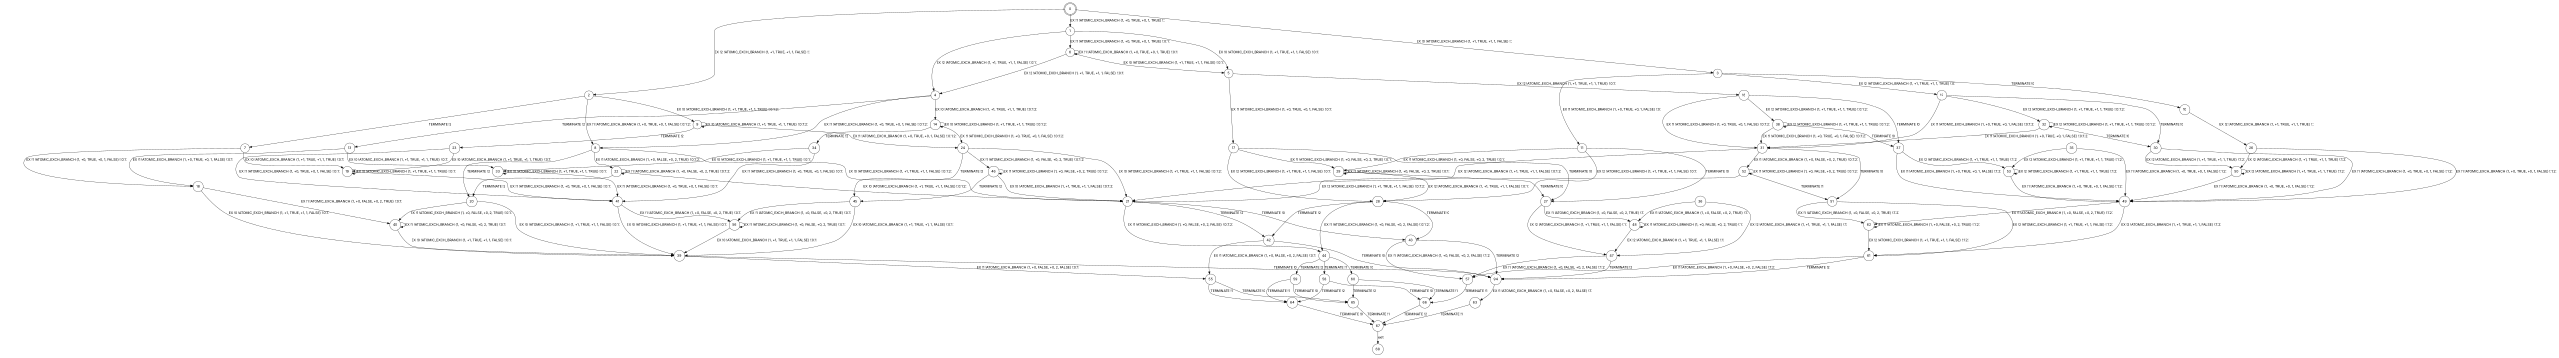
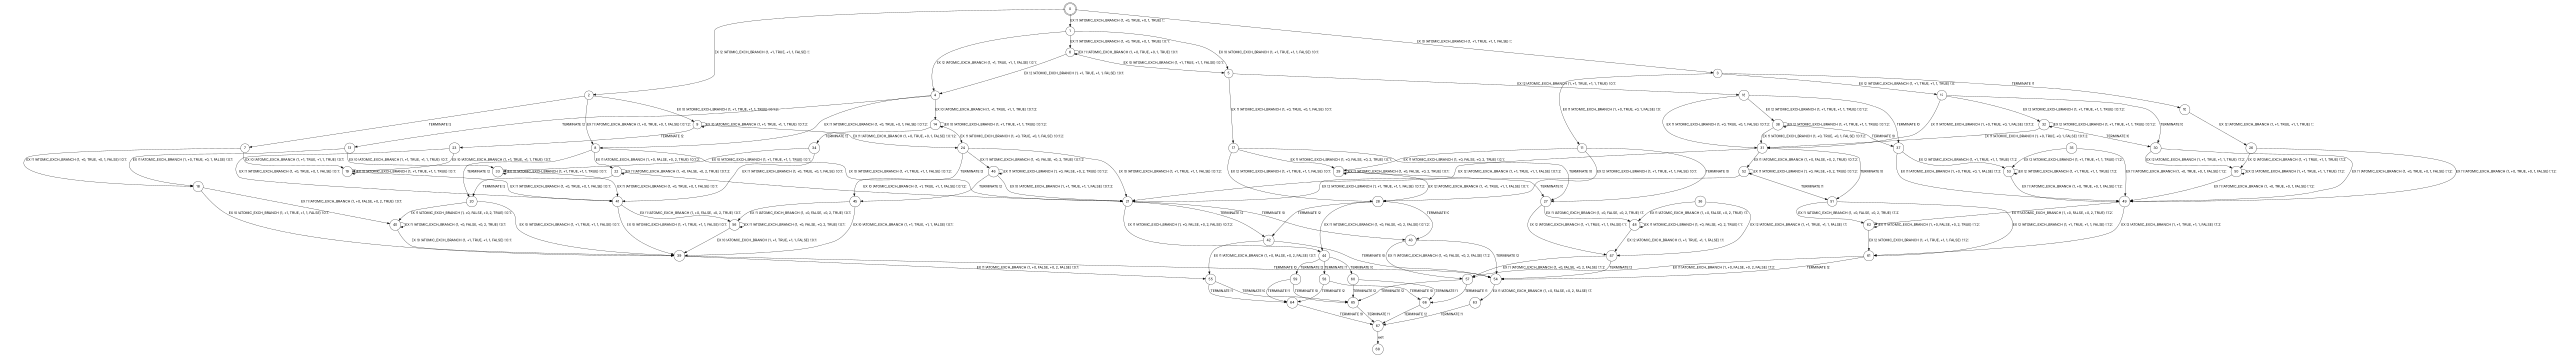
(2023, 84) -> (2023, 84)
(1496, 279) -> (1496, 279)
none -> (1418, 283)
